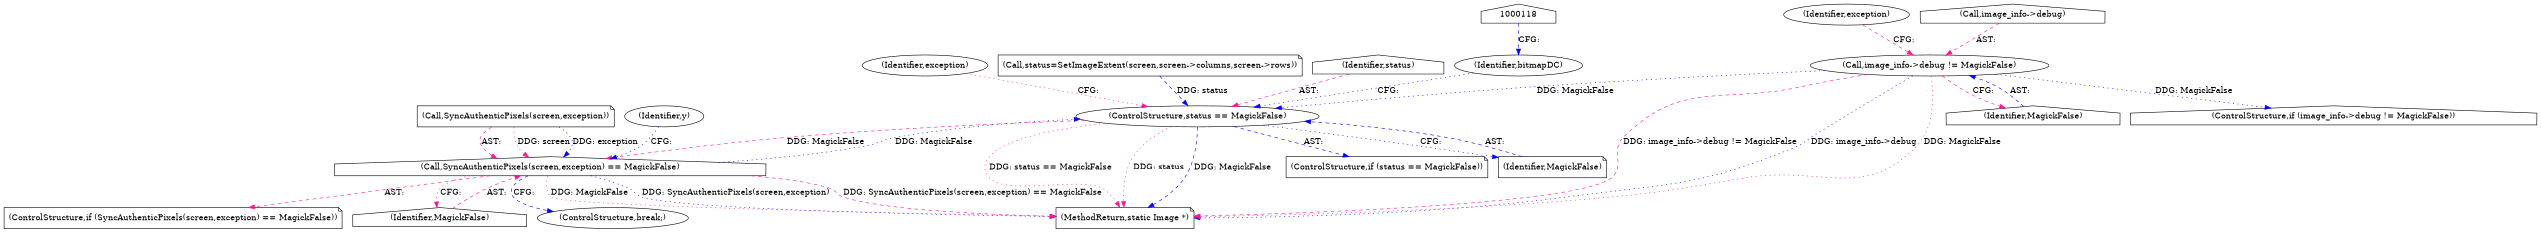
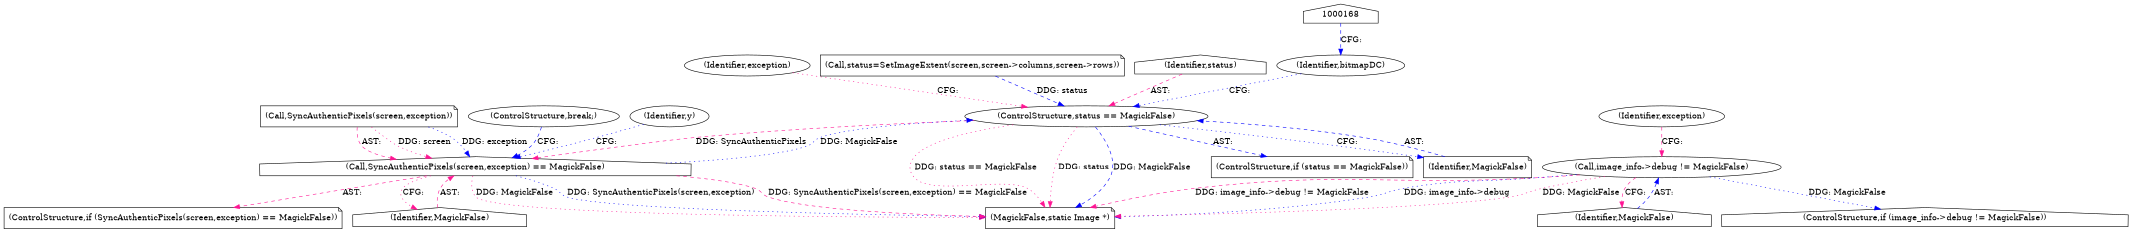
(1519, 15) -> (1341, 15)
(2013, 15) -> none
(1553, 85) -> none
(826, 142) -> (751, 142)
(516, 199) -> (533, 144)
(1125, 218) -> (1050, 218)
